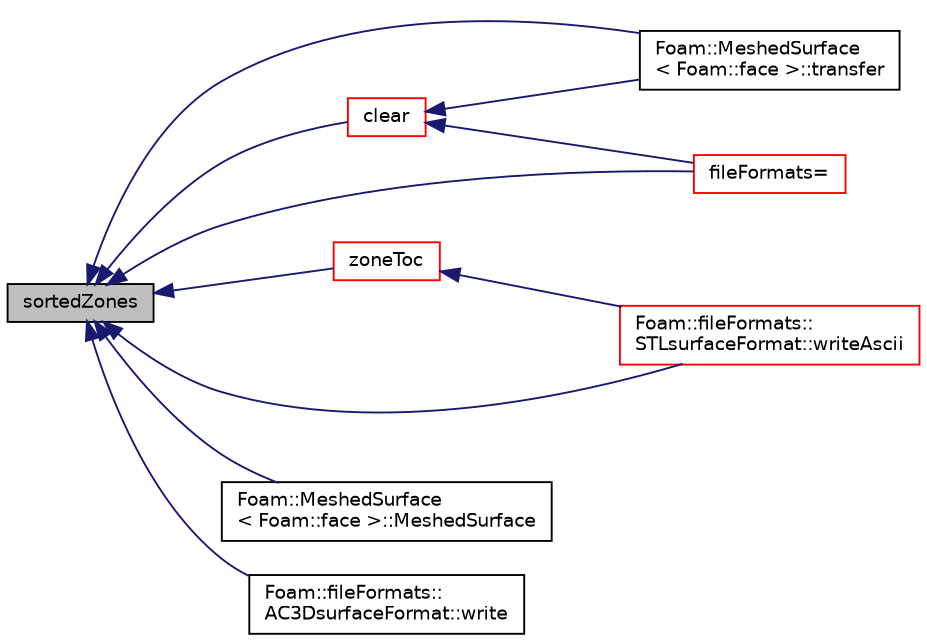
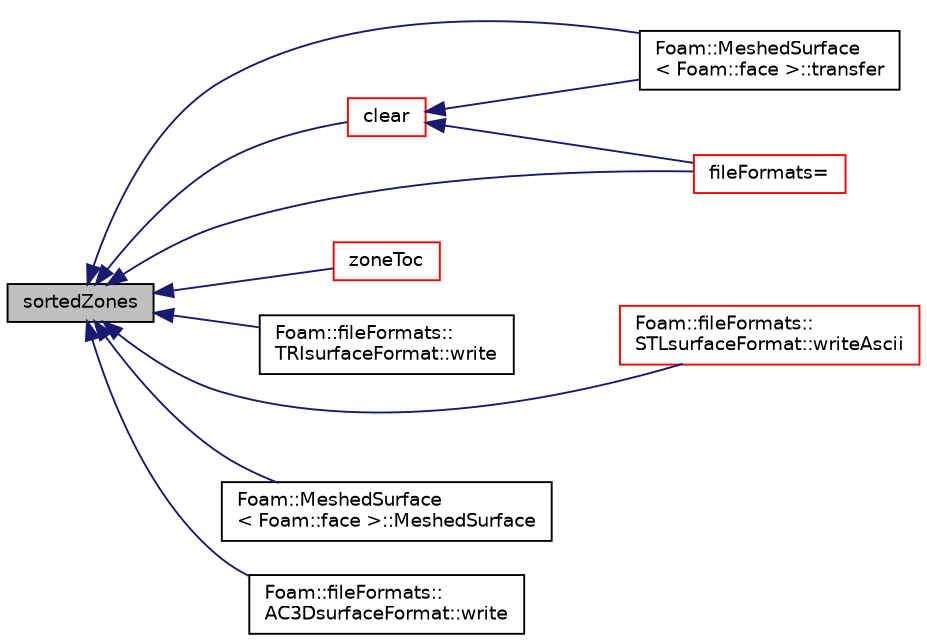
(541, 291) -> none
none -> (387, 345)
